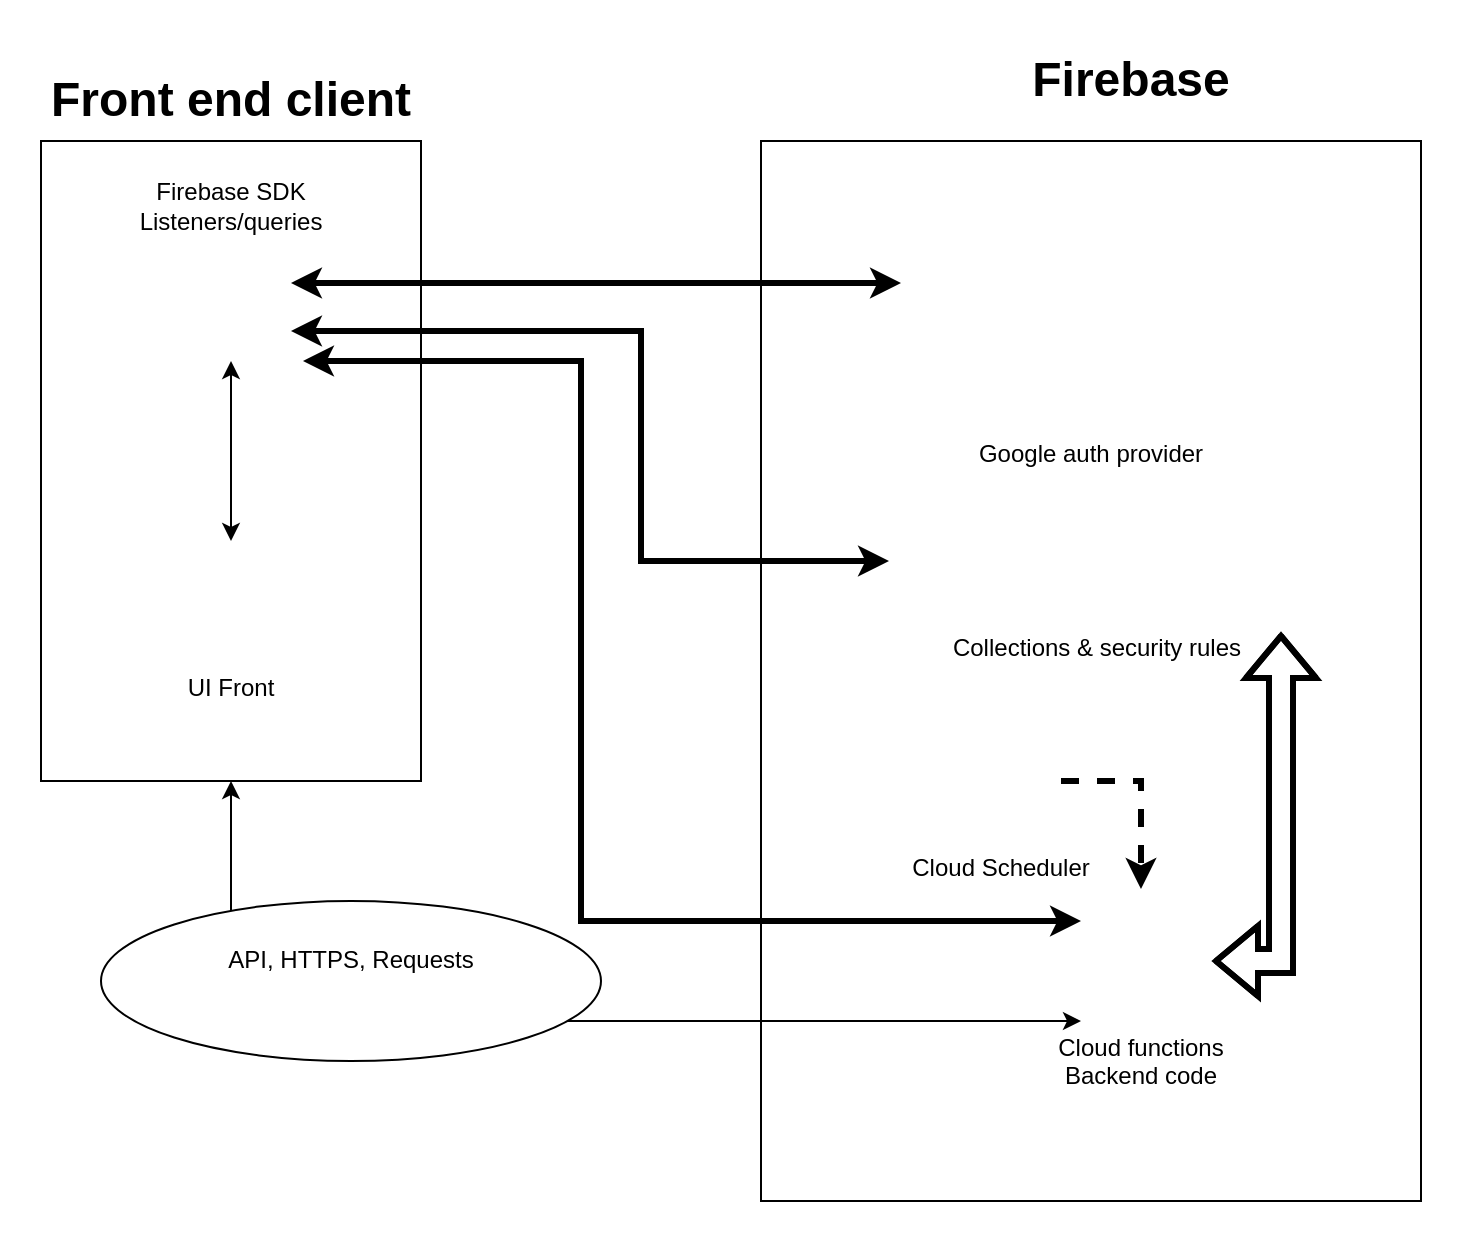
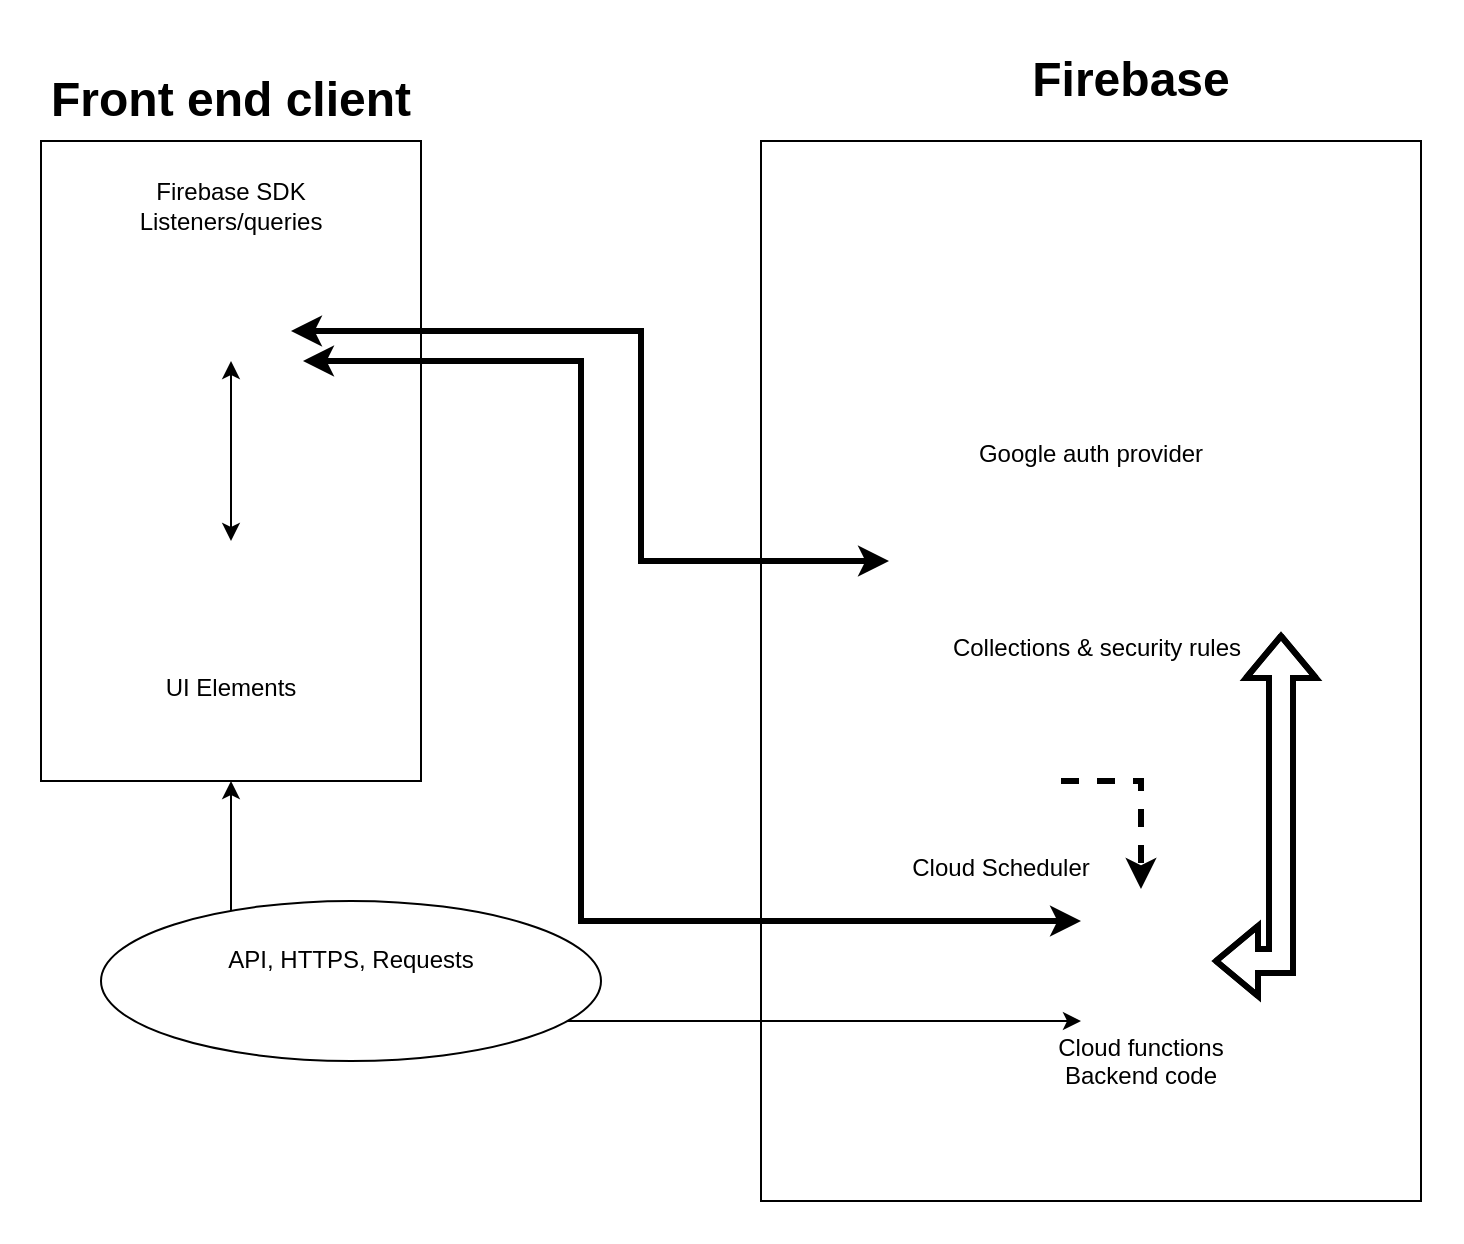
(596, 283) -> none
(232, 689) -> (232, 689)
